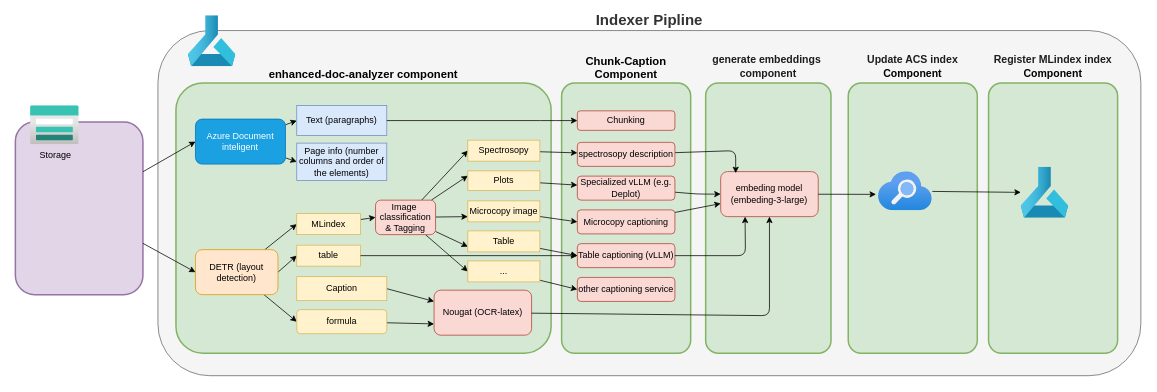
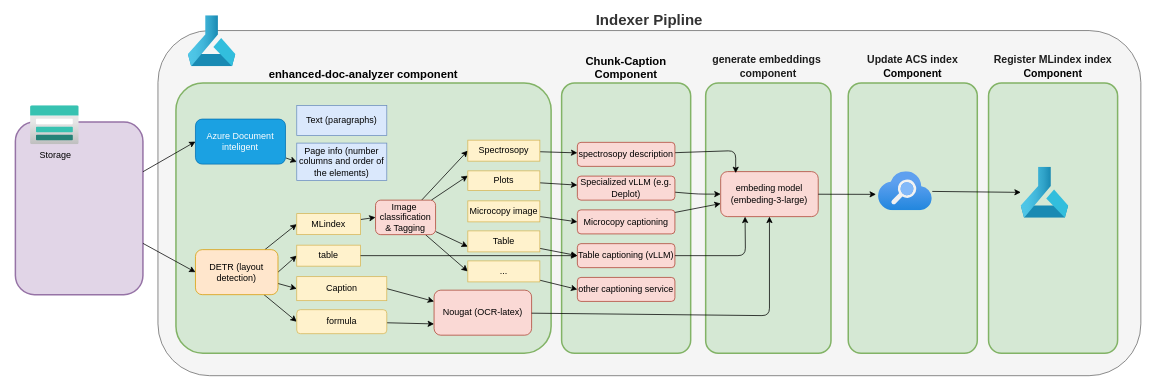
(476, 120) -> none
(626, 120) -> none
(288, 123) -> none
(456, 217) -> none
none -> (285, 285)
